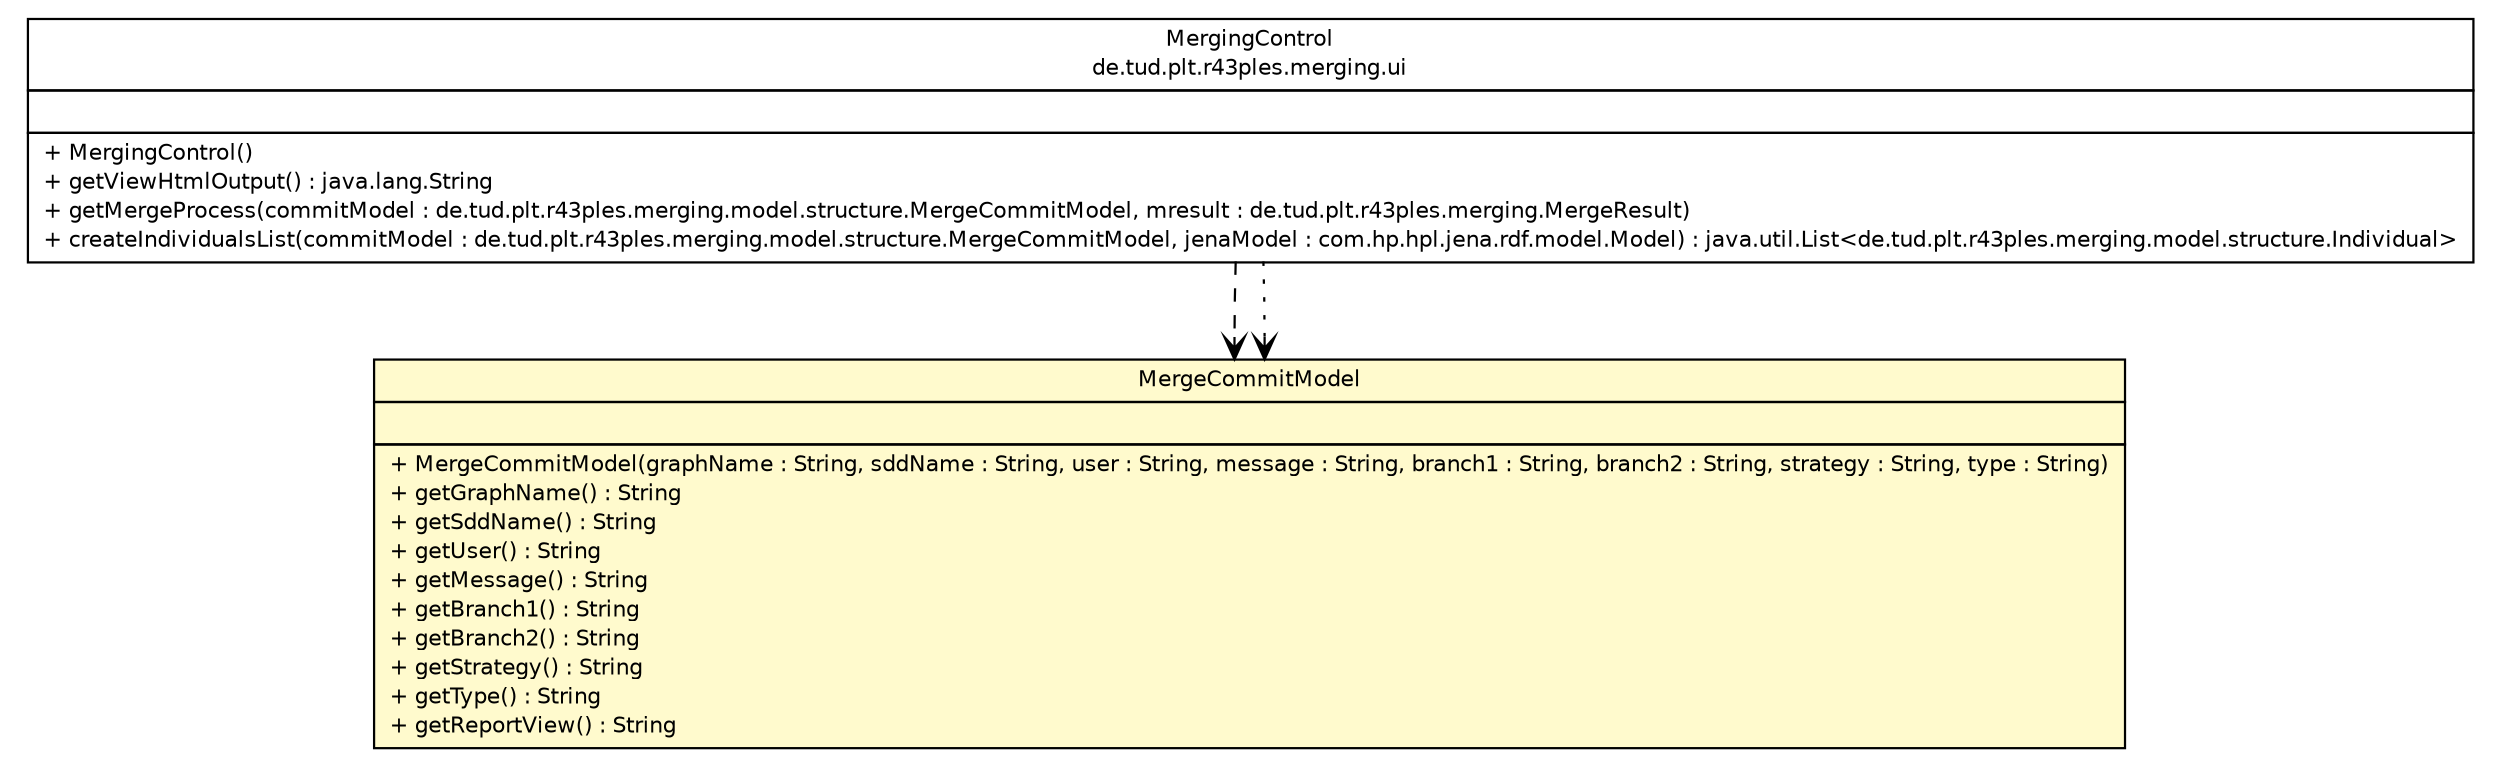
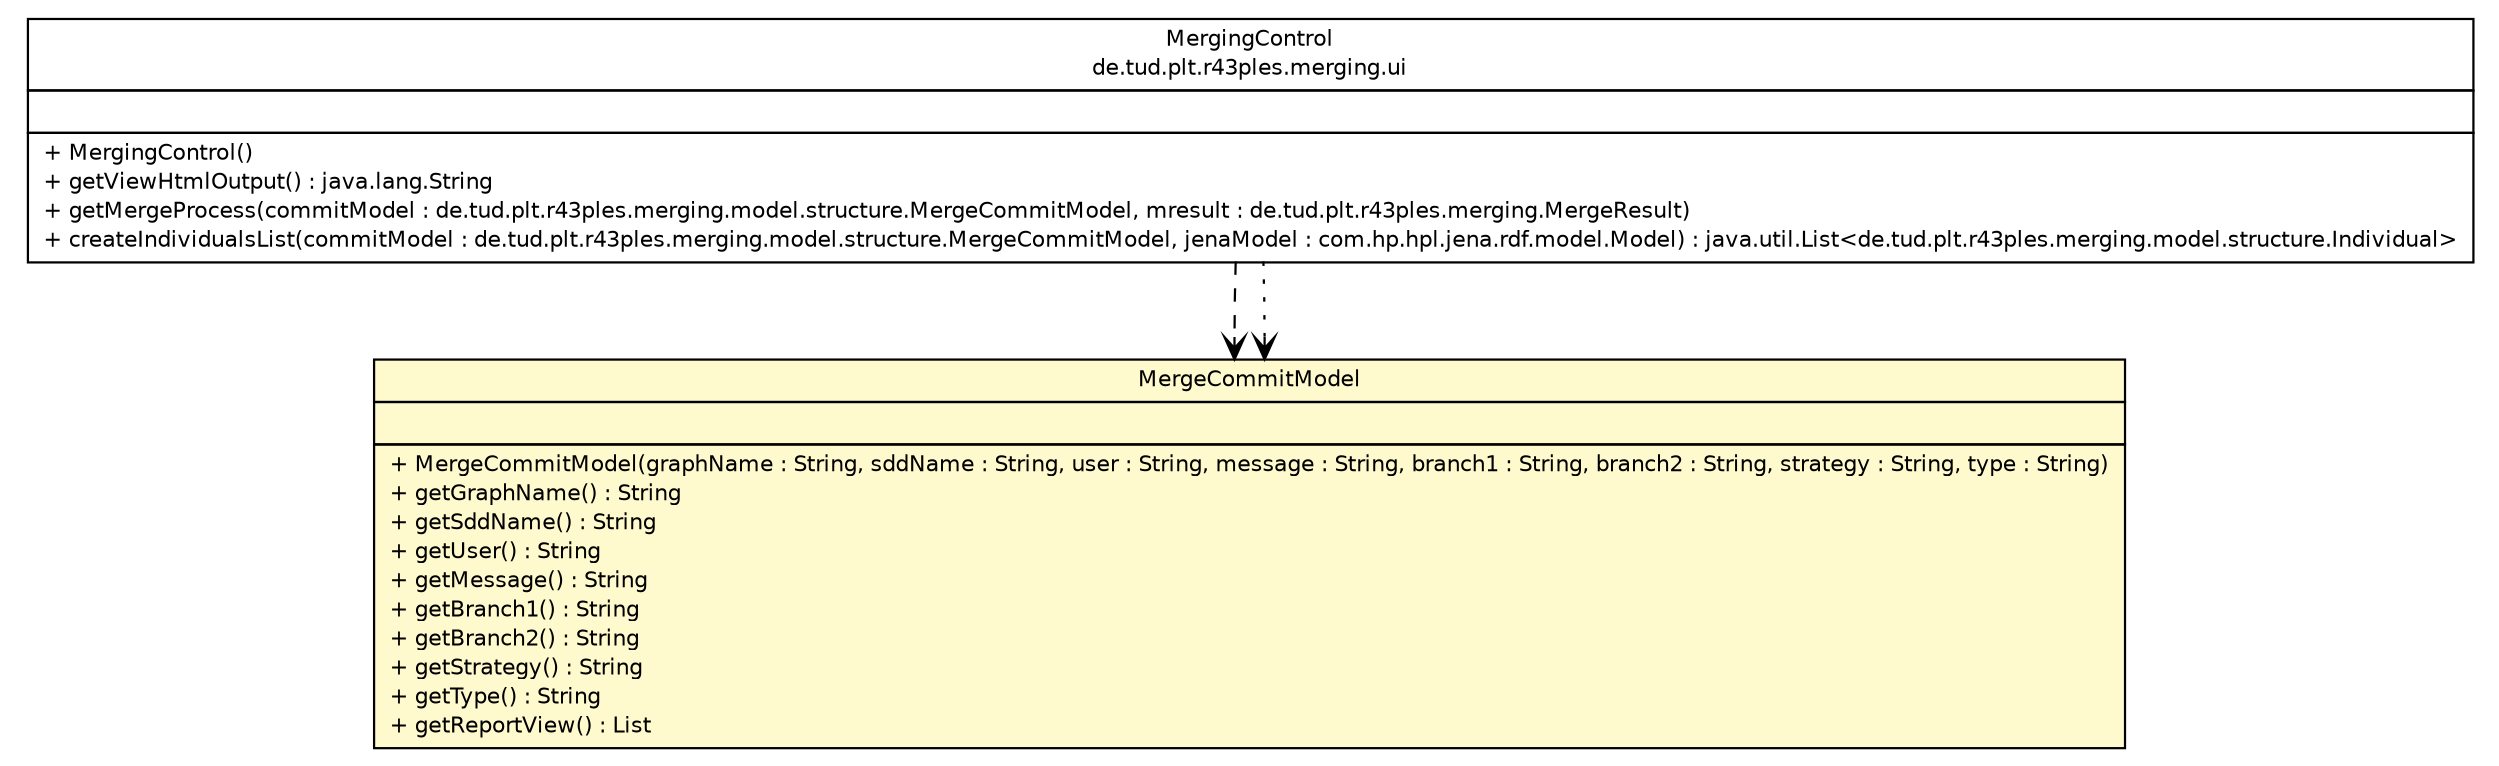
(534, 726) -> (521, 726)
